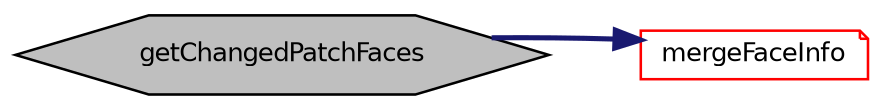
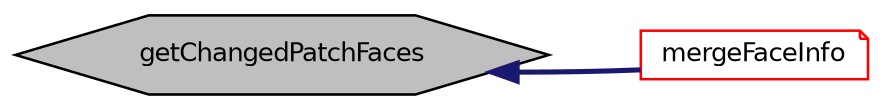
(553, 38) -> (579, 72)
